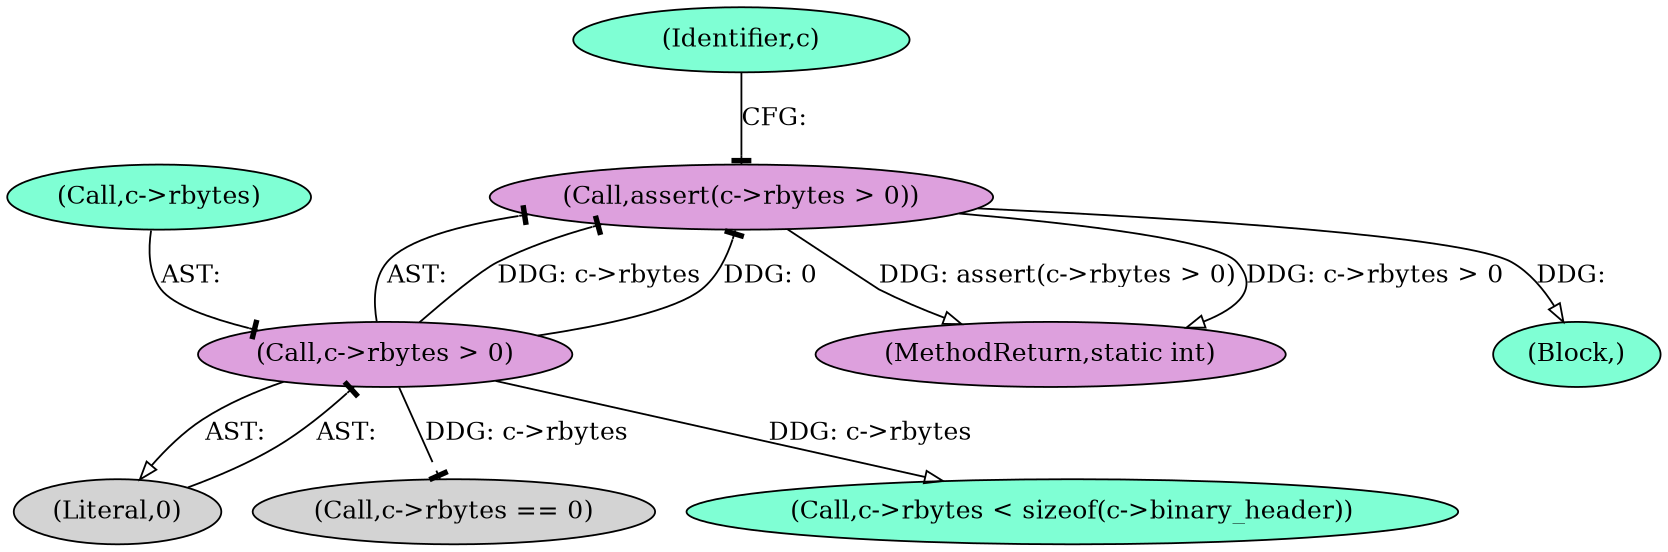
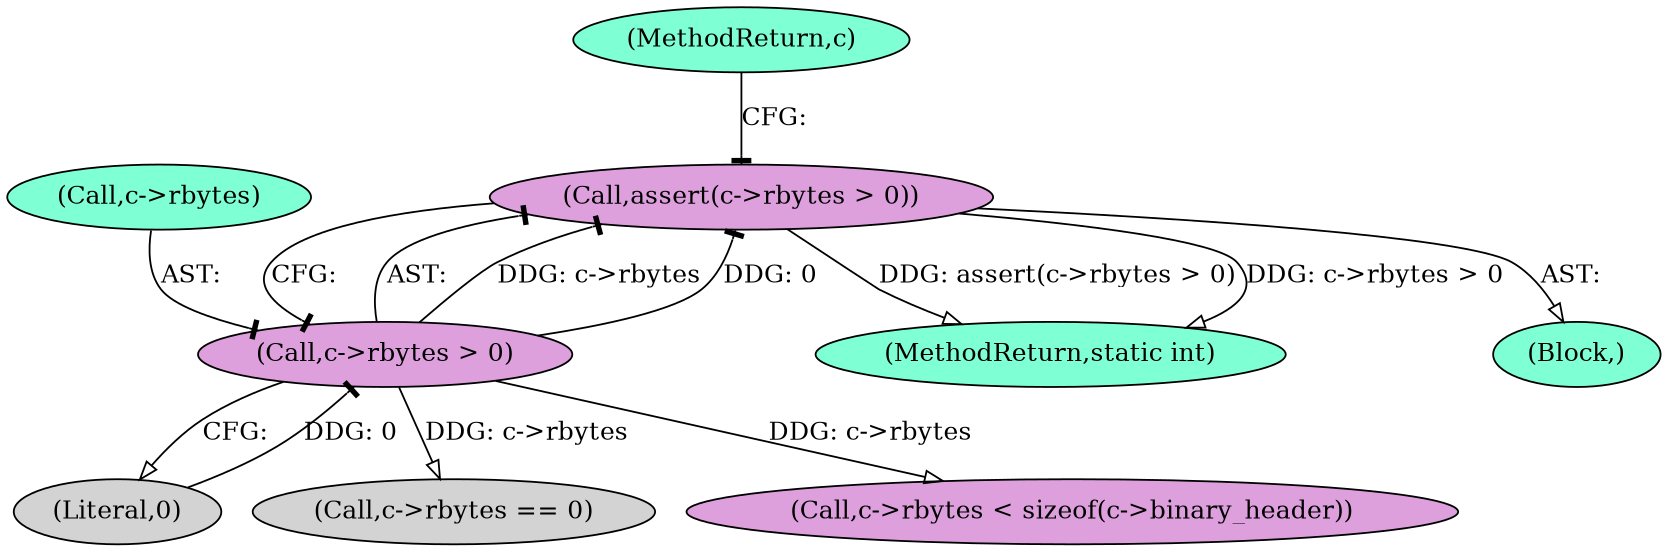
(741, 40) -> (741, 40)
none -> (341, 227)
(1575, 276) -> (1575, 276)
(1051, 354) -> (1051, 354)
(416, 425) -> (416, 425)
(240, 433) -> (240, 433)
(351, 433) -> (351, 433)
(1072, 512) -> (1072, 512)
